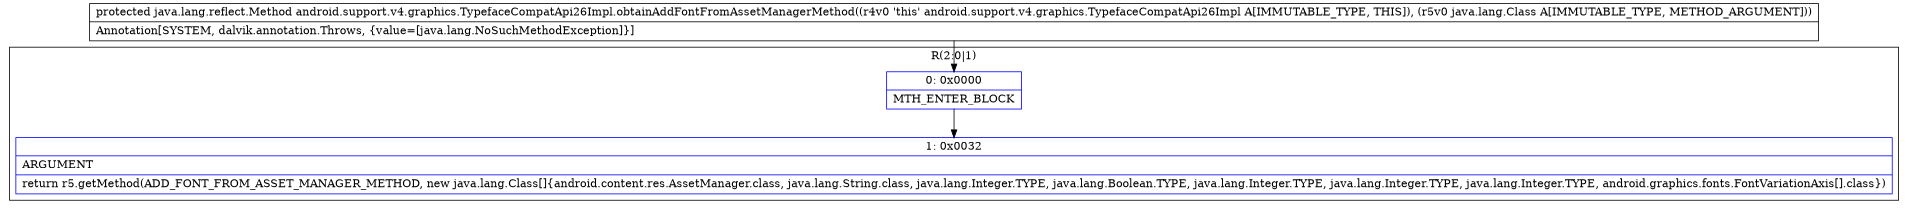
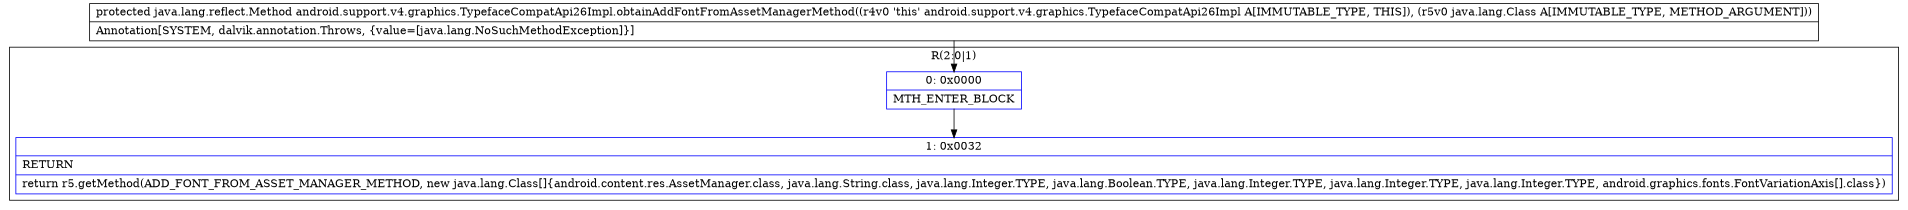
(58, 165) -> (48, 165)
